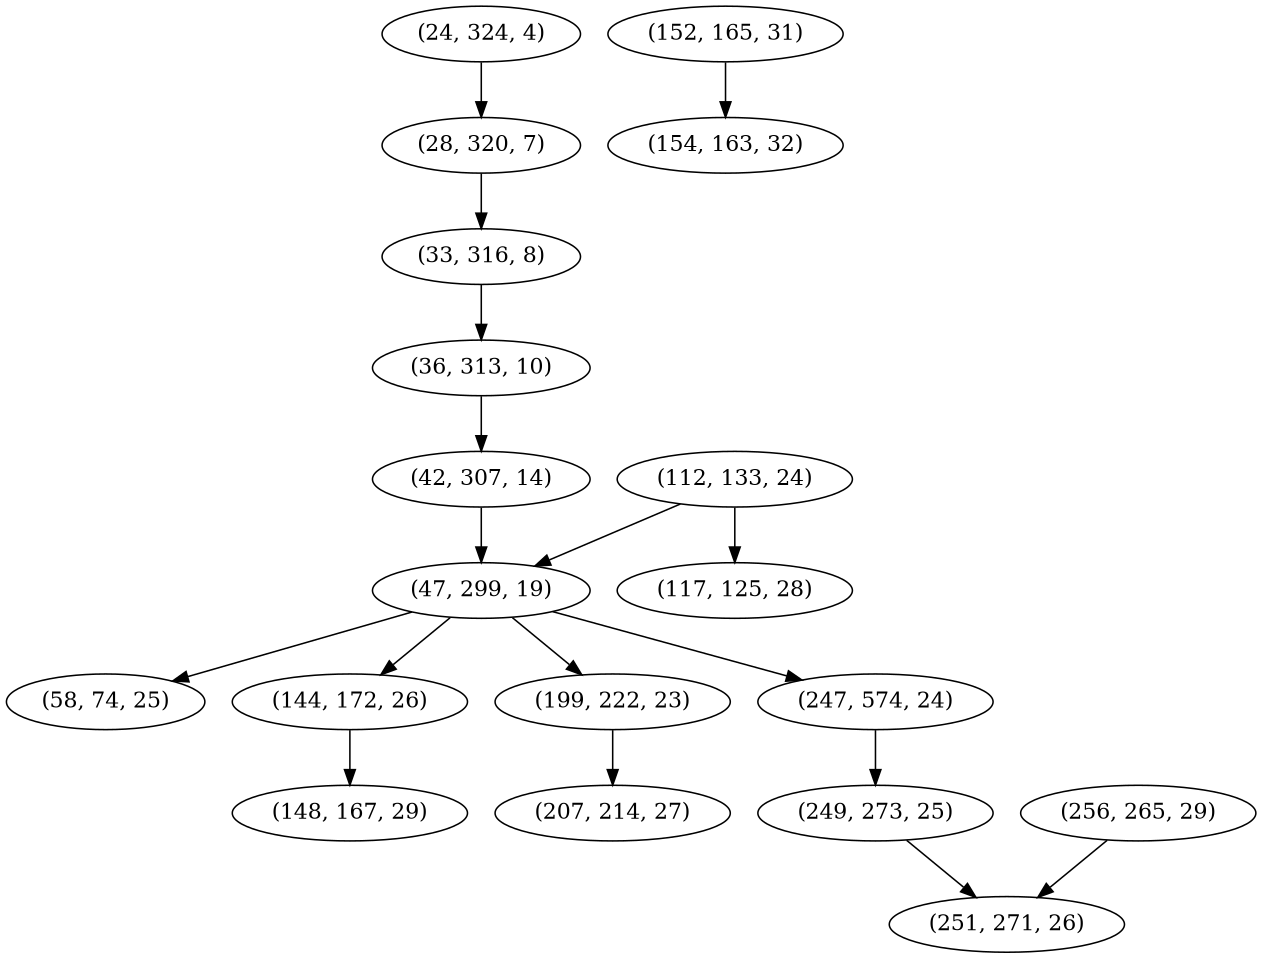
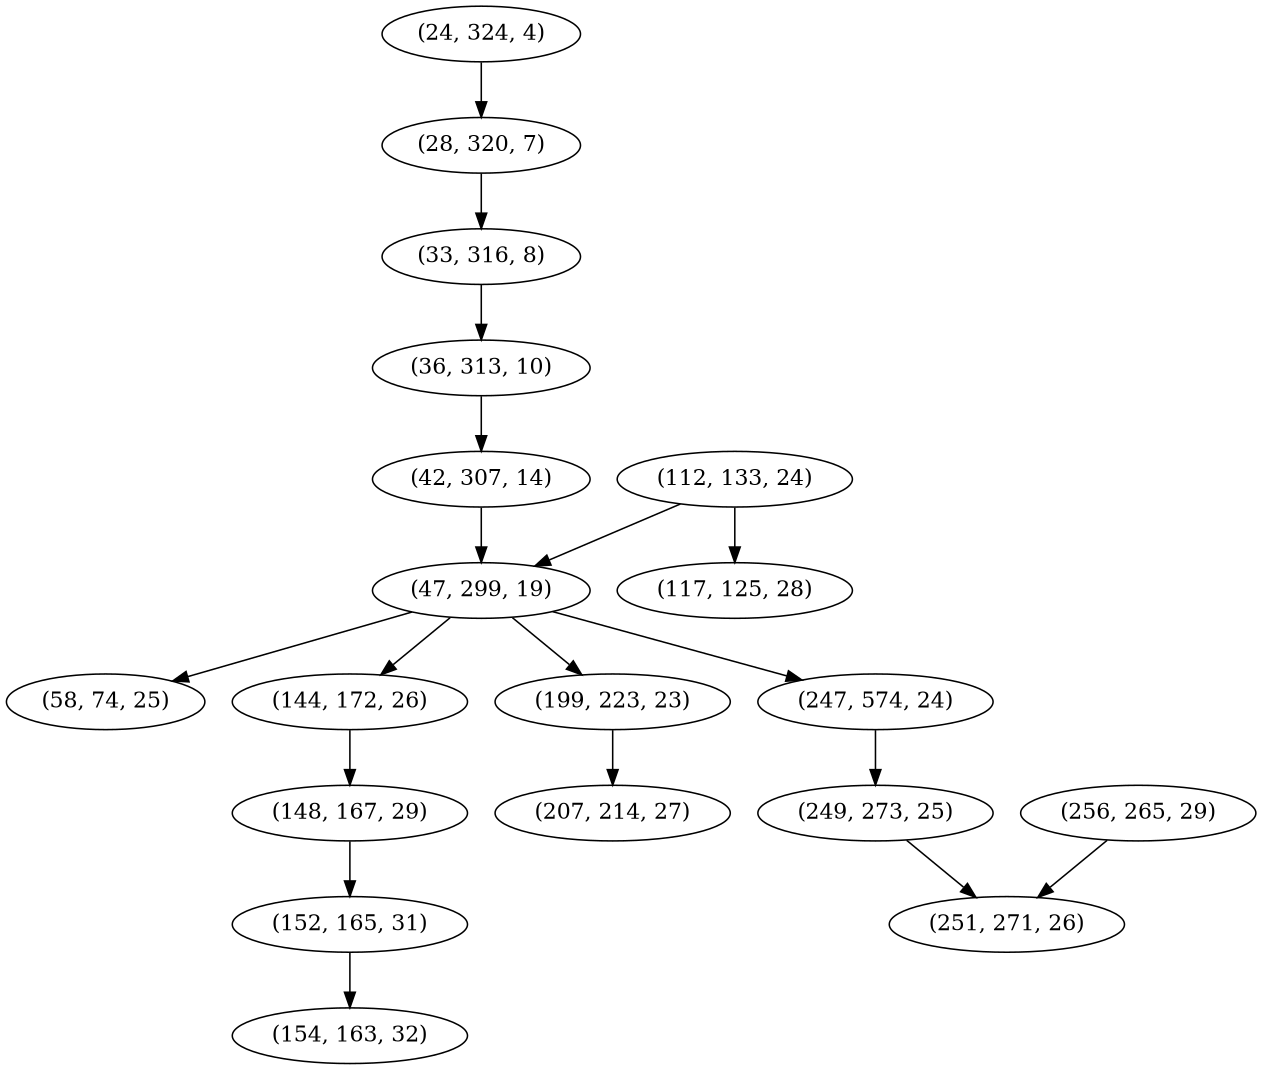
(613, 702) -> (613, 702)
none -> (350, 861)
